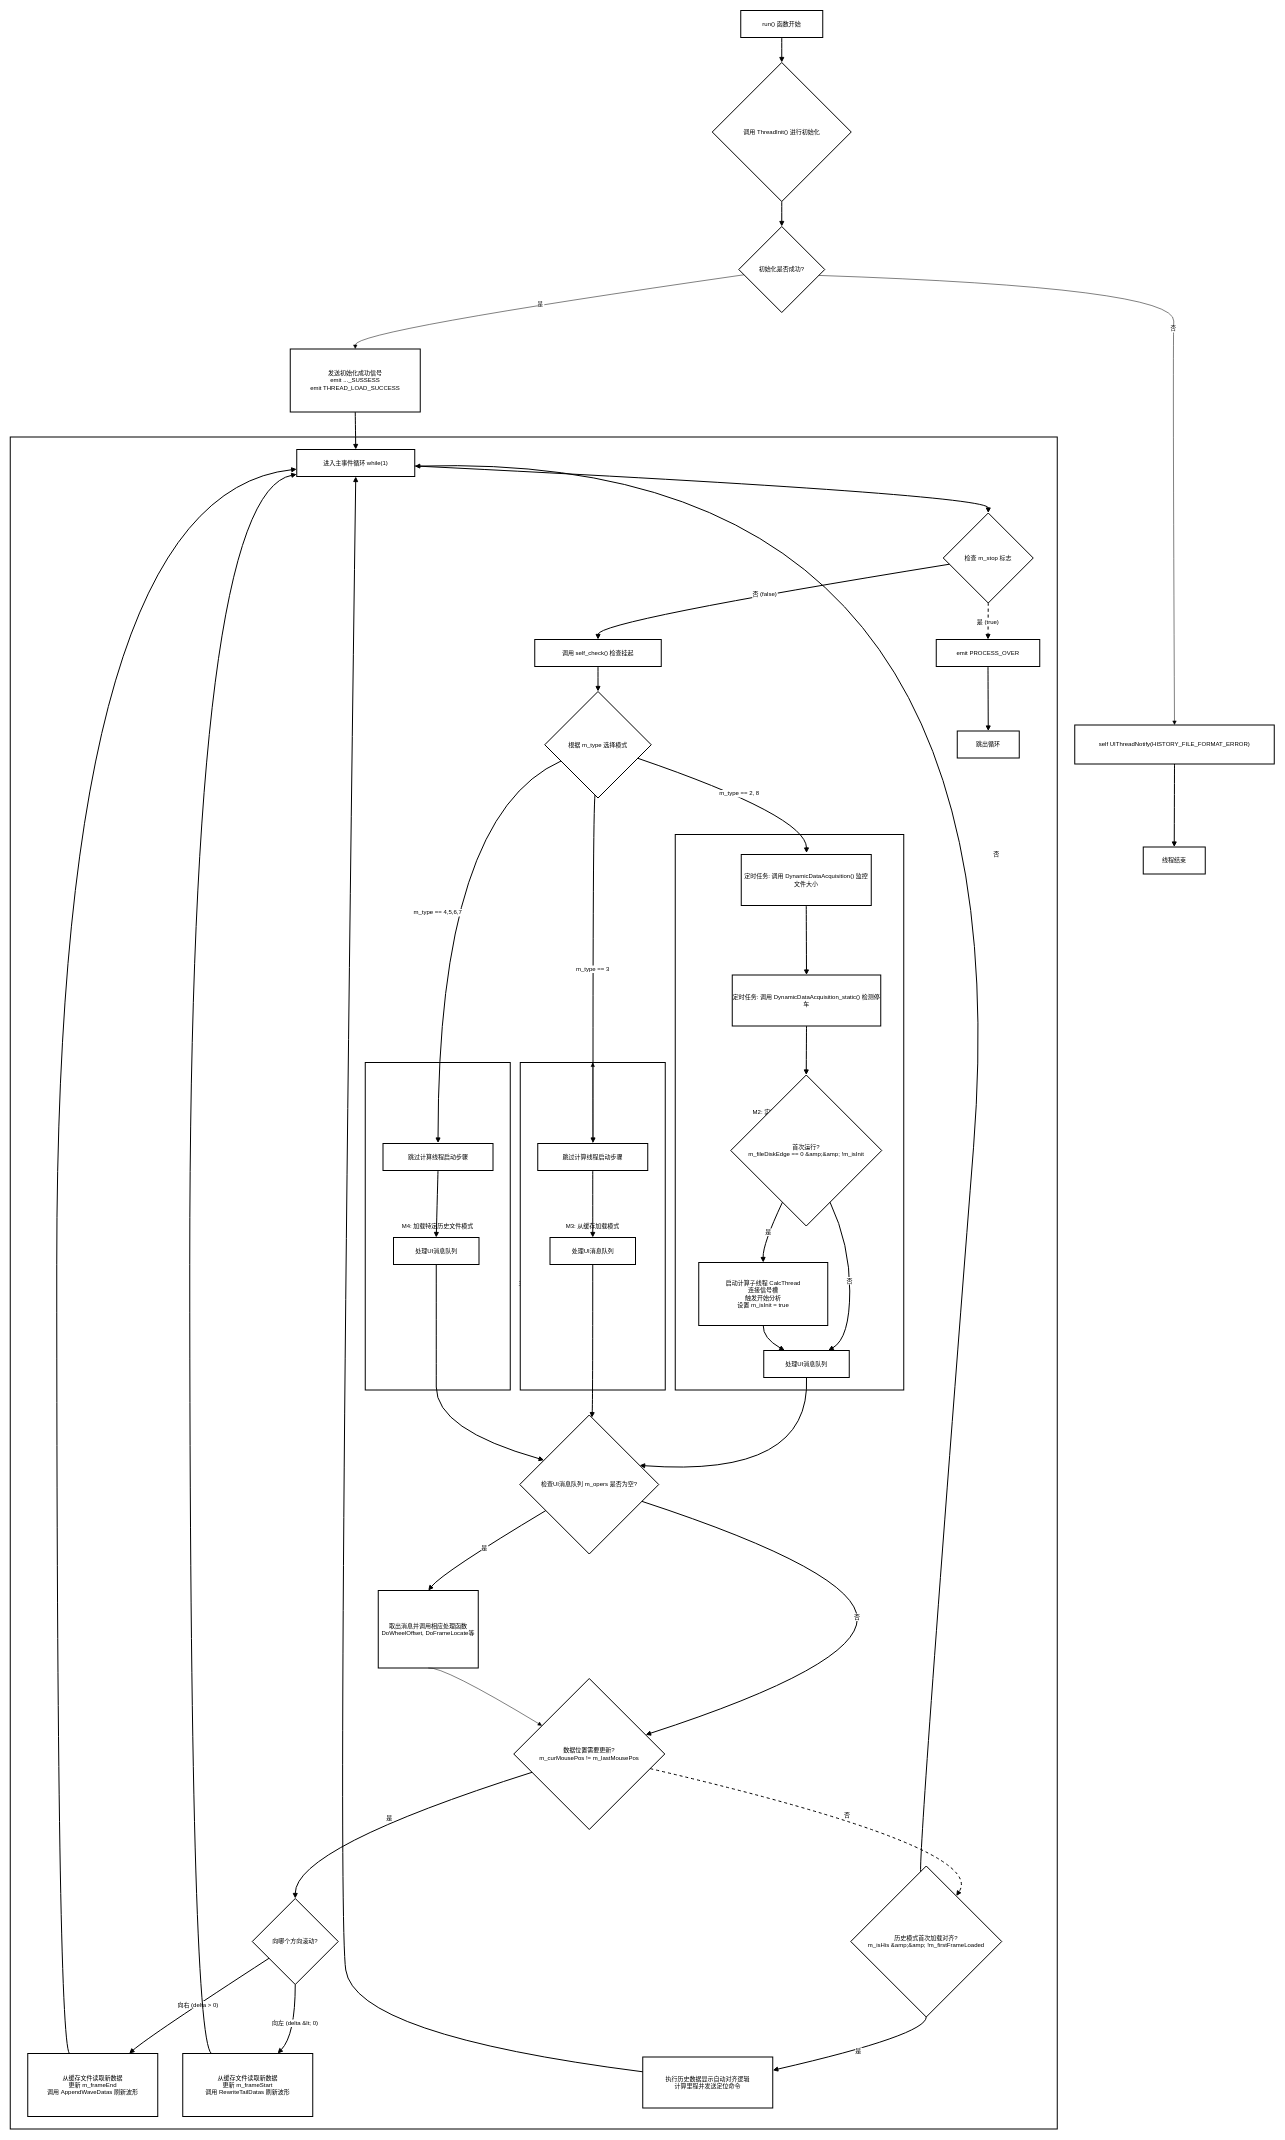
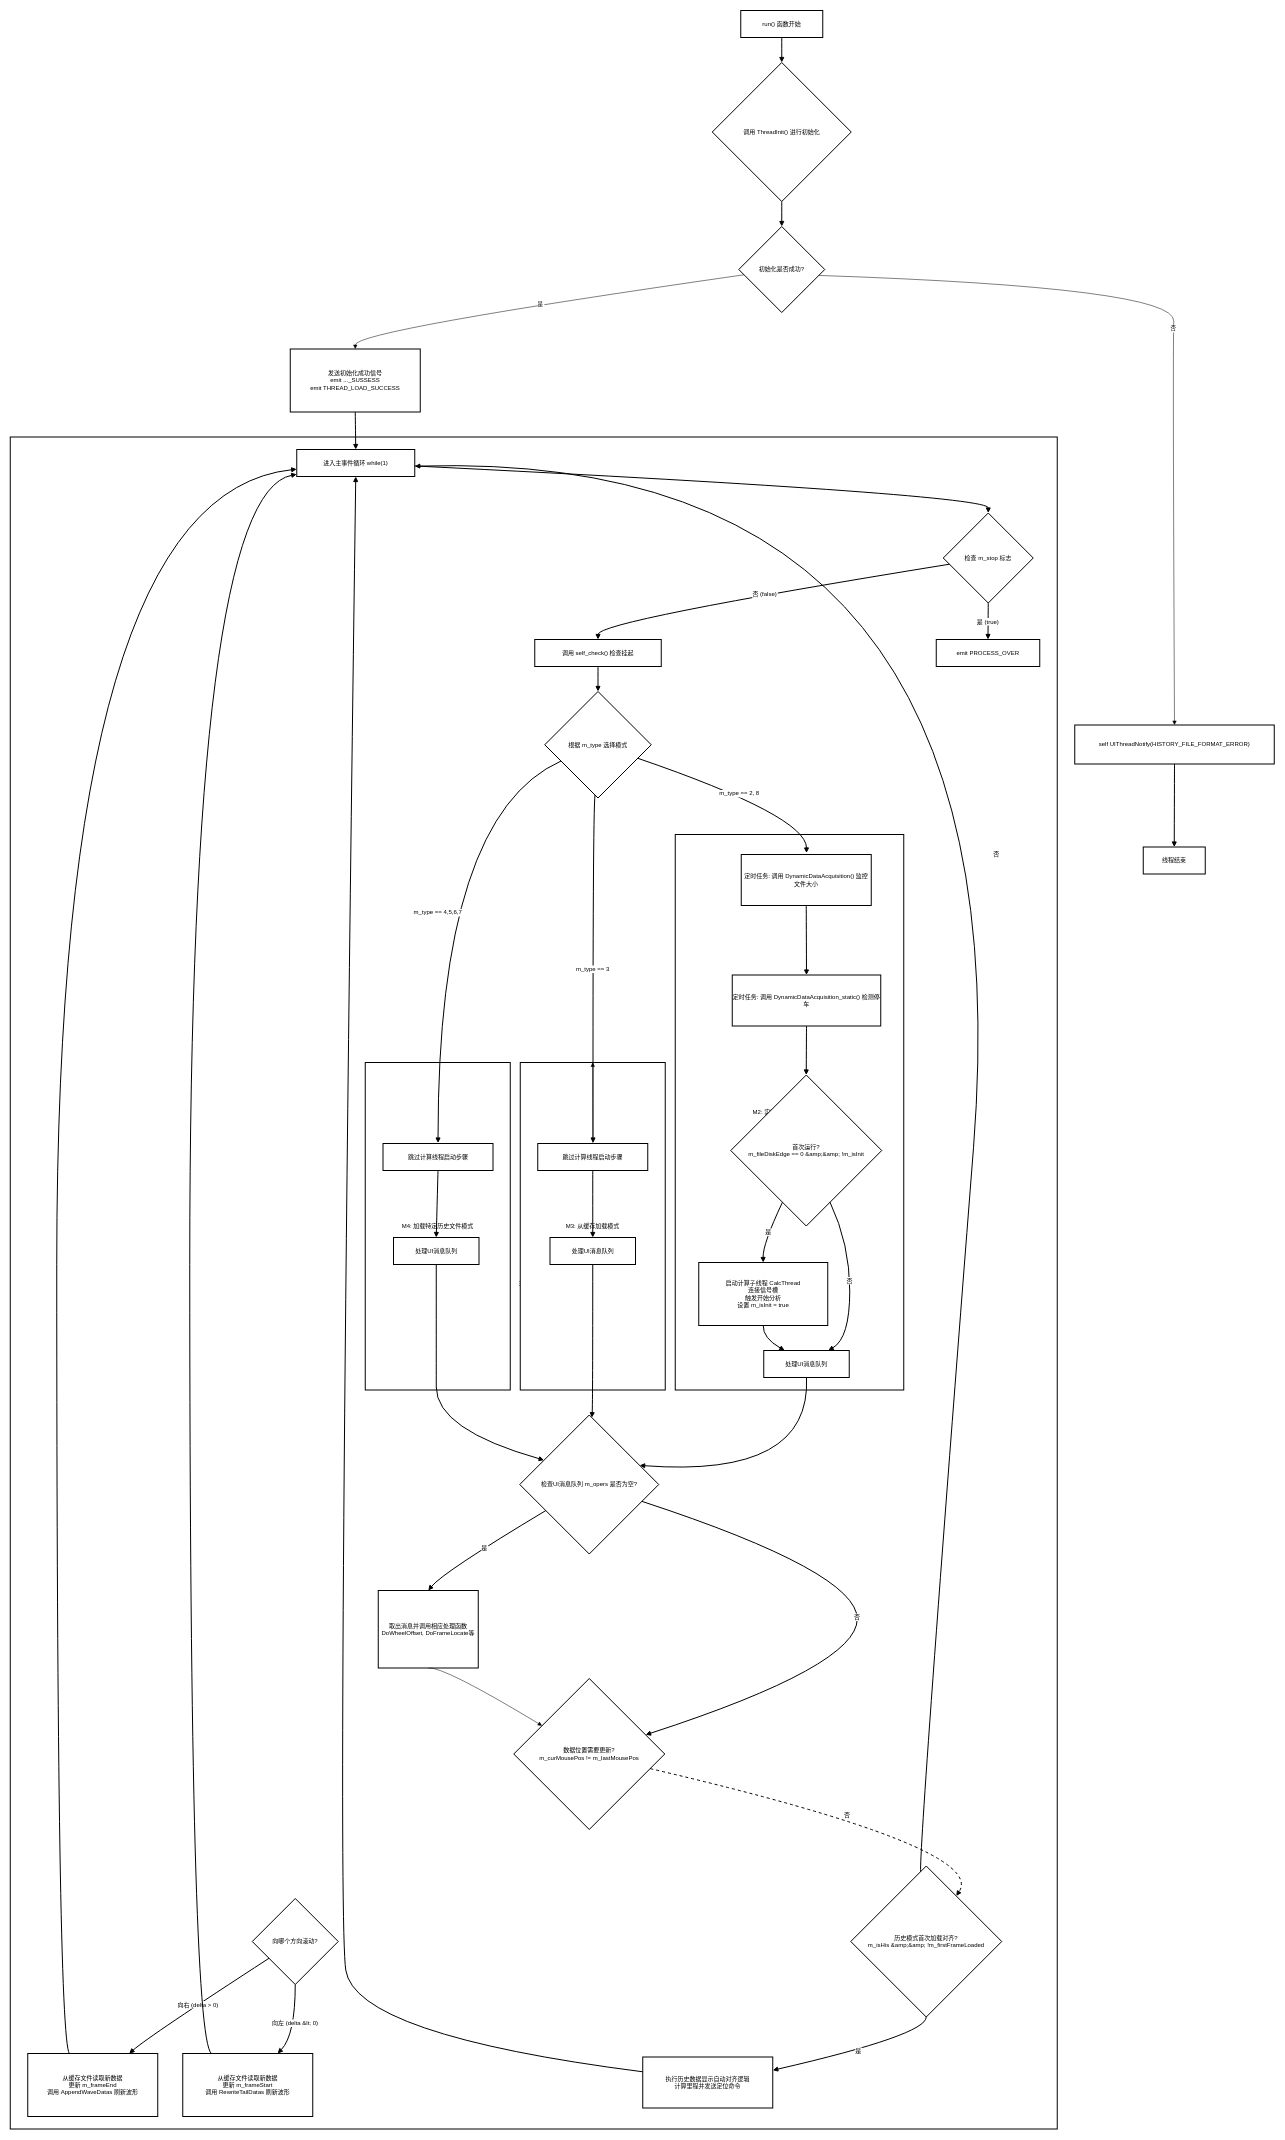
(988, 609) -> (988, 609)
(988, 696) -> none
(988, 744) -> none
(405, 1817) -> none
